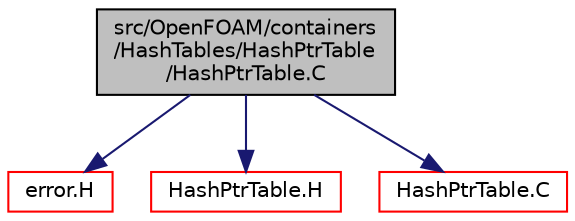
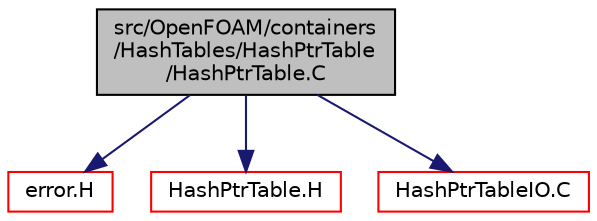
(473, 192) -> (484, 192)
